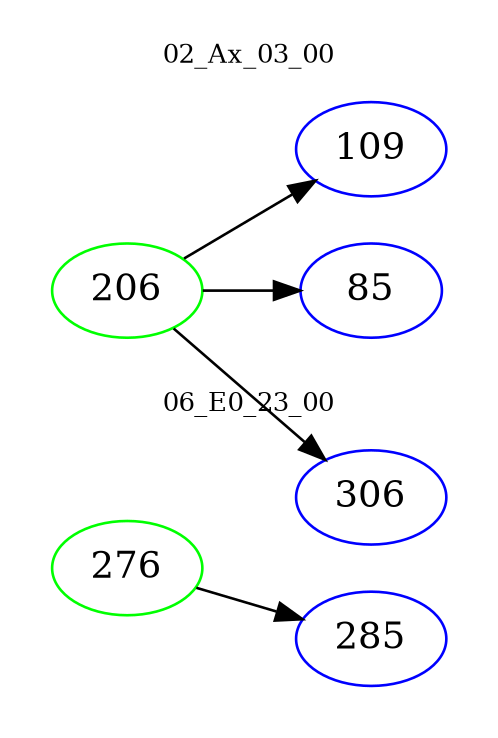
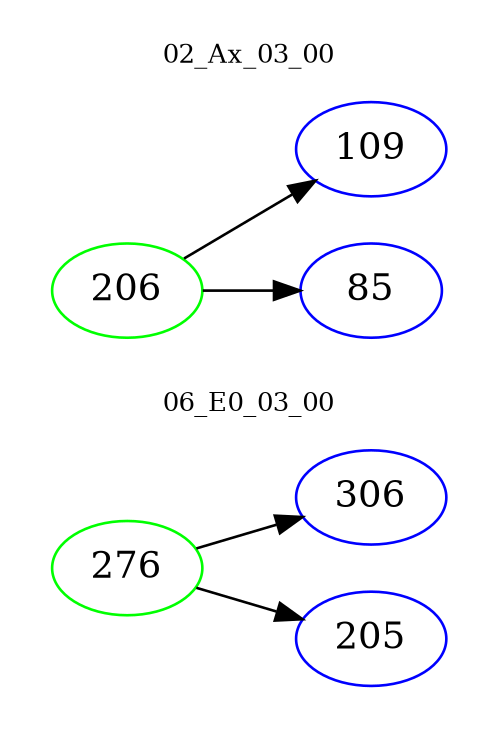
(252, 397) -> (236, 537)
(249, 404) -> (249, 404)
(371, 639) -> (371, 639)
